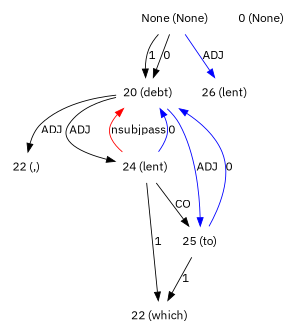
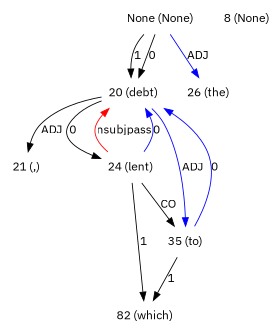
(261, 19) -> (247, 19)
(225, 93) -> (208, 93)
(80, 130) -> (73, 130)
(26, 167) -> (26, 167)
(200, 242) -> (185, 242)
(160, 316) -> (145, 316)
